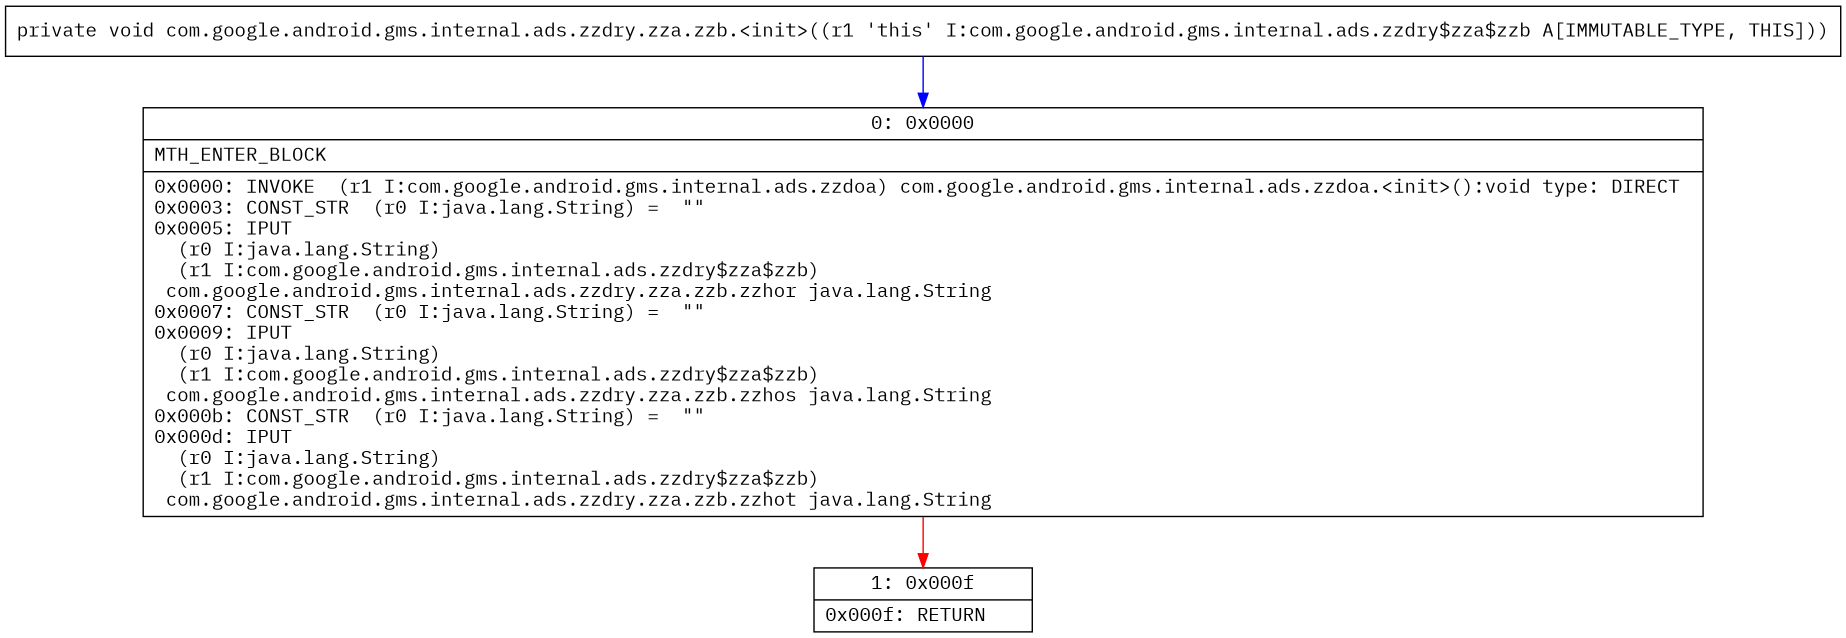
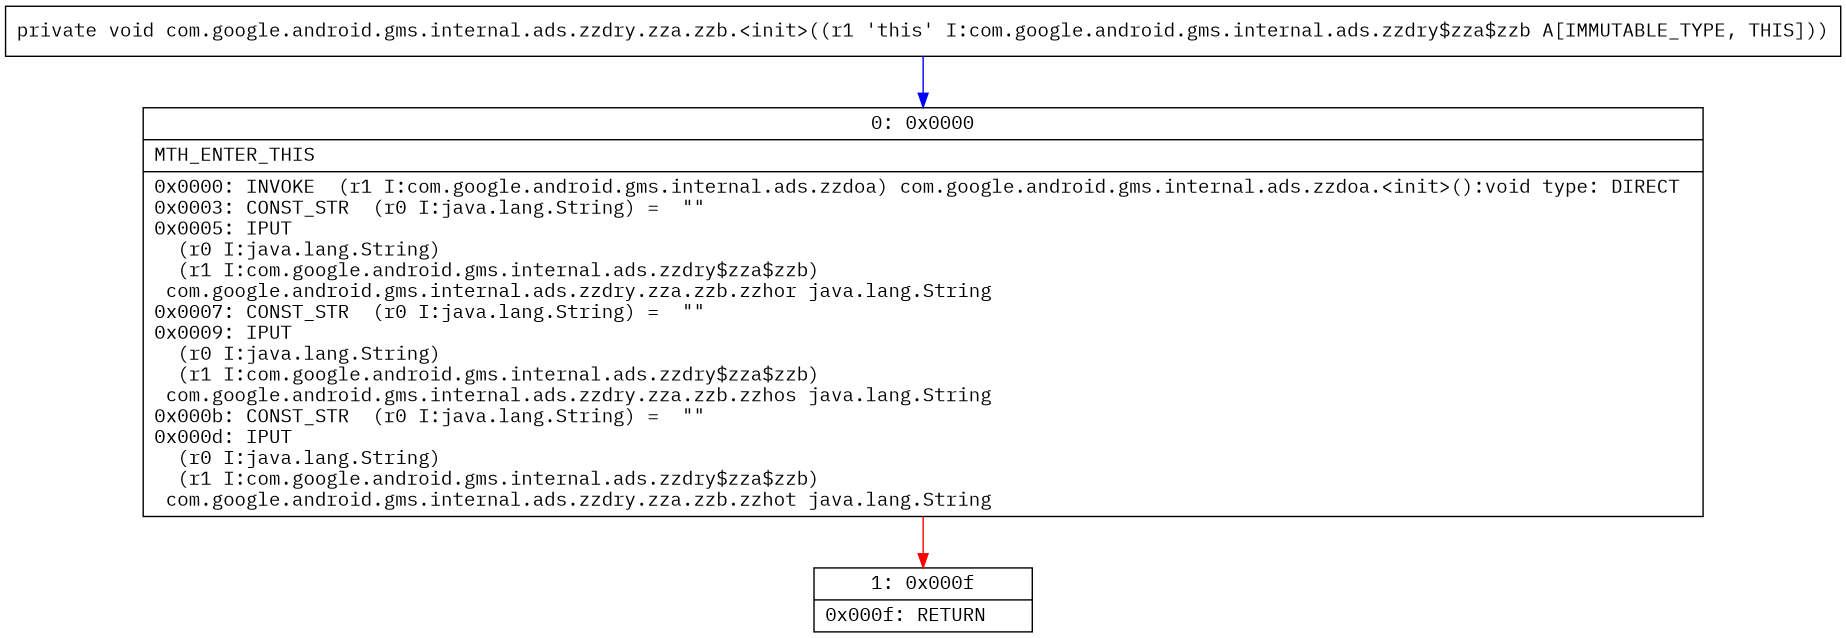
(241, 155) -> (235, 155)
